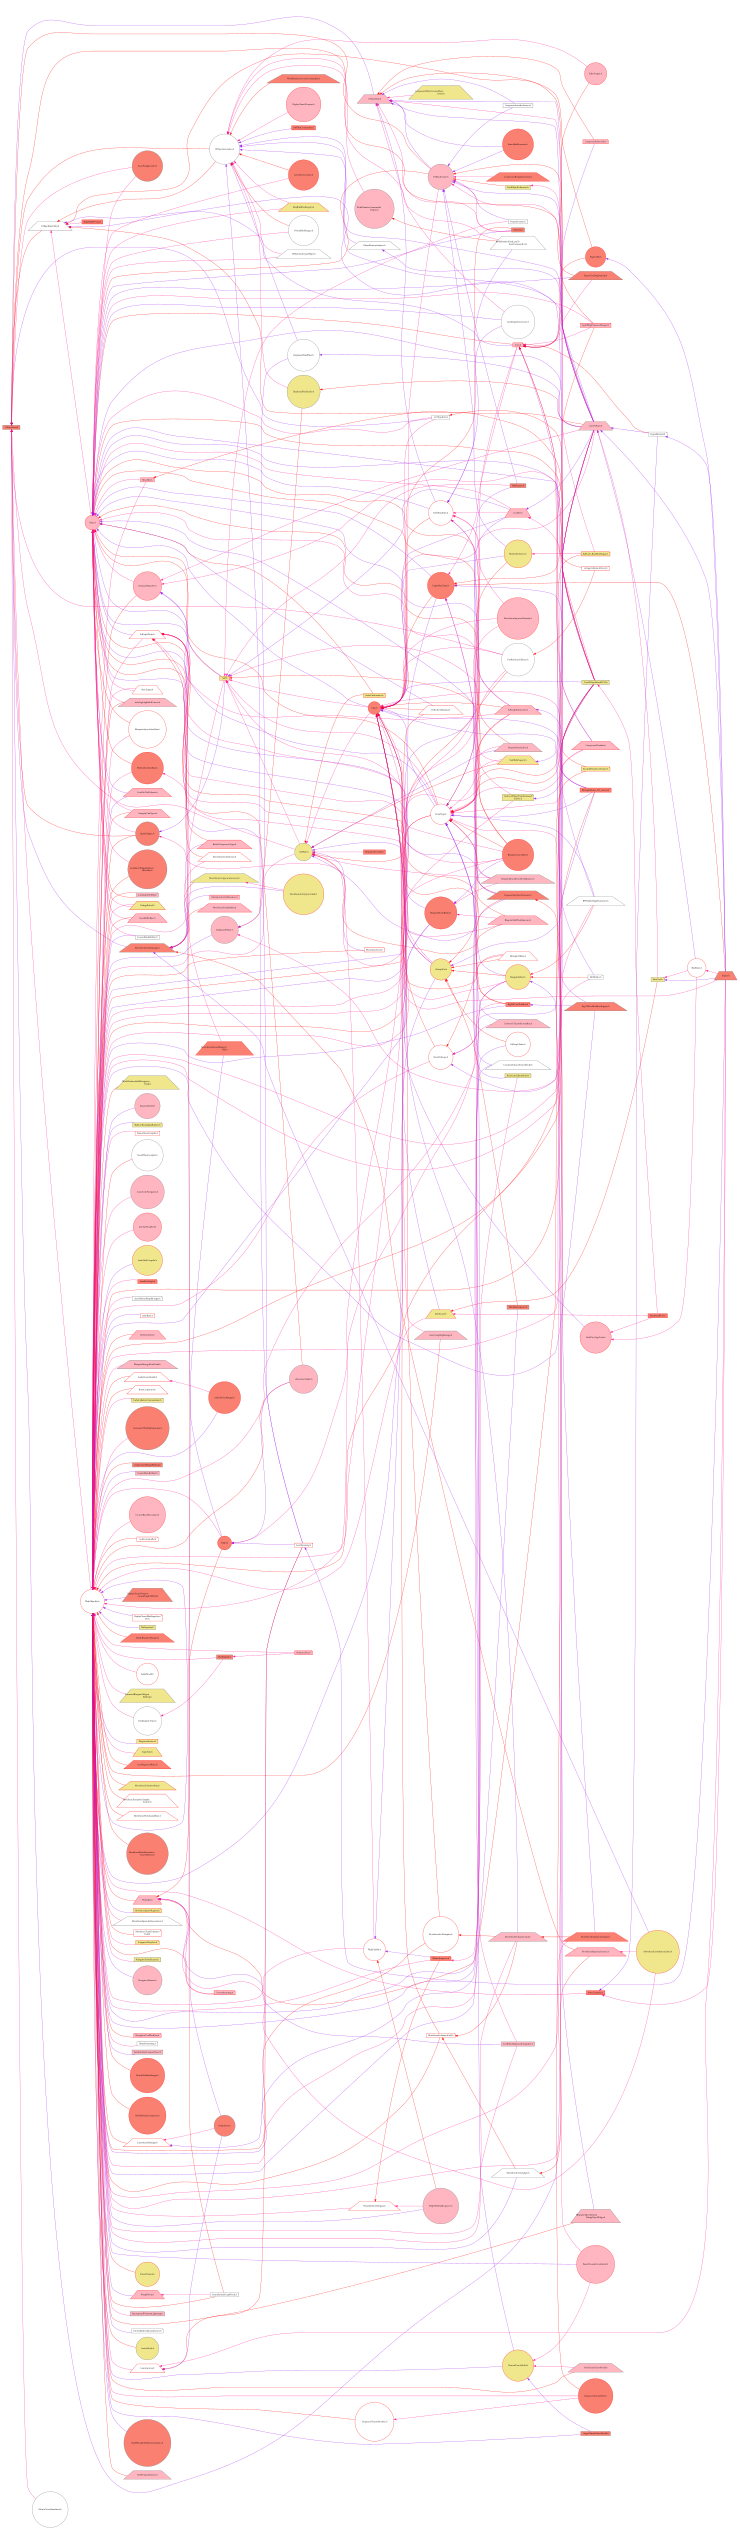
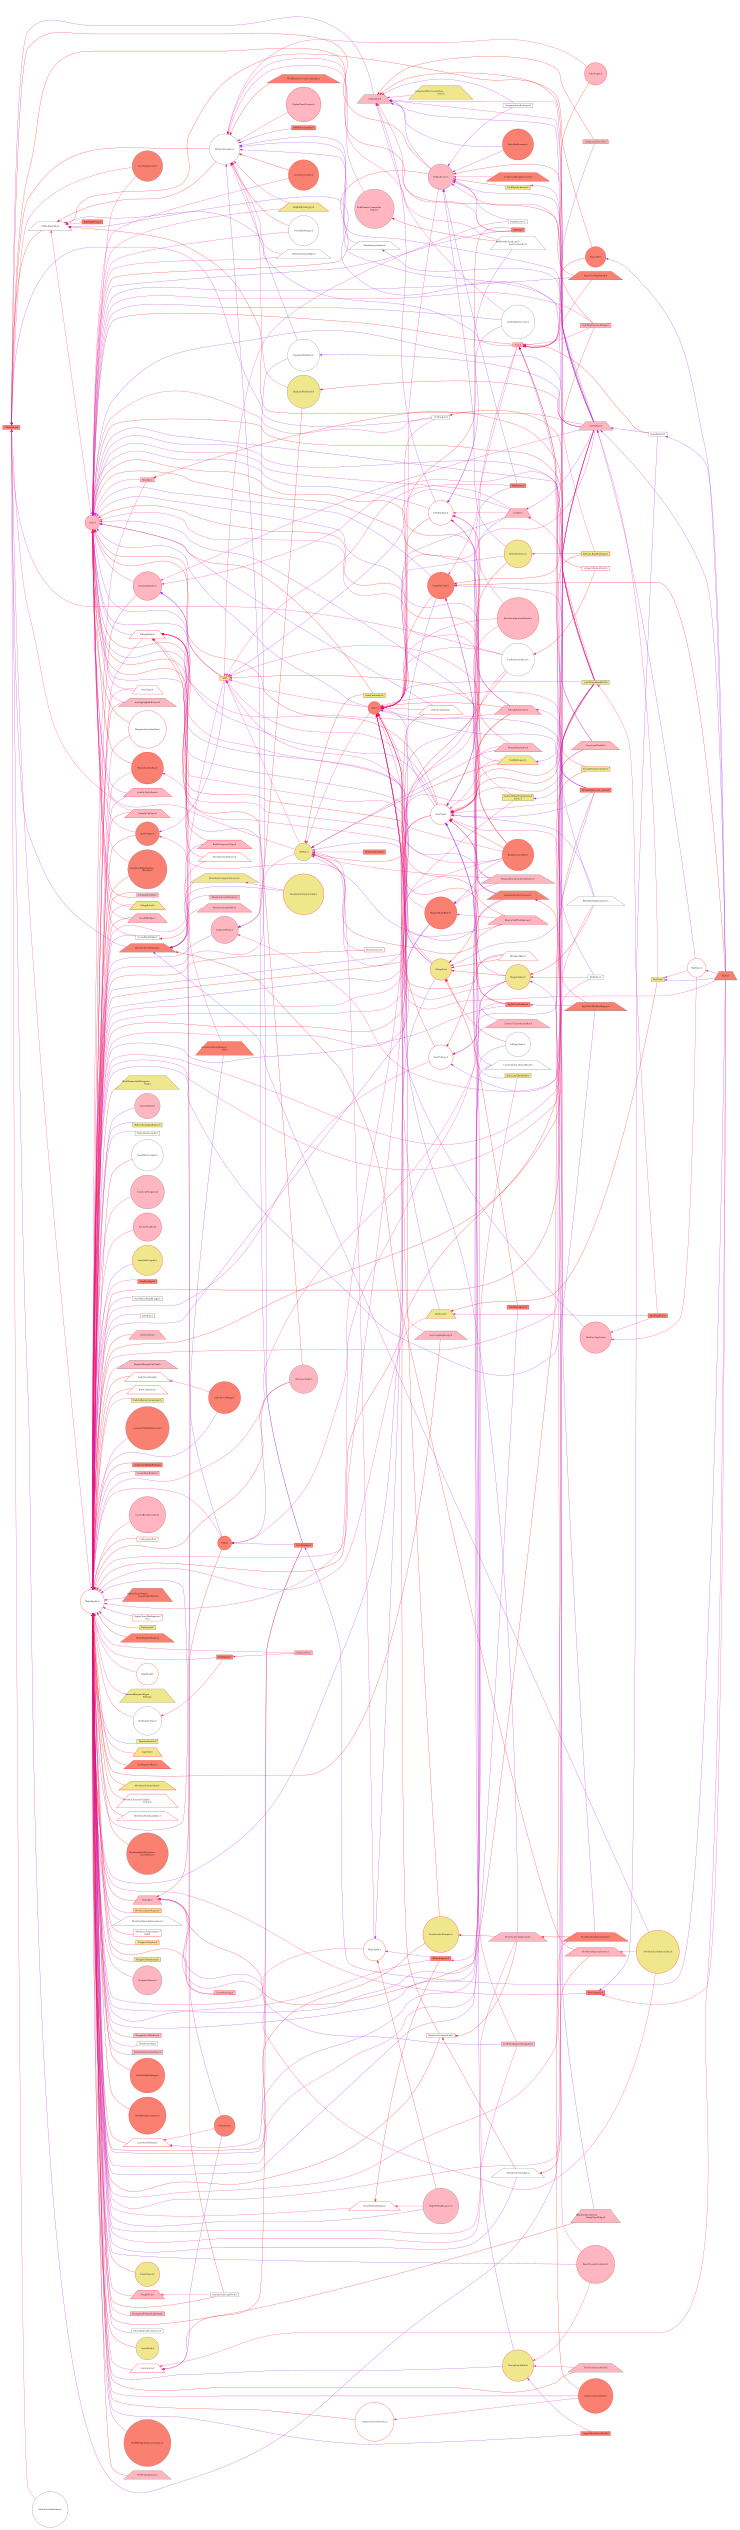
(27, 799) -> none
(187, 917) -> (184, 930)
(518, 1044) -> (518, 1044)
(304, 1545) -> (304, 1545)
(441, 1934) -> (441, 1934)
